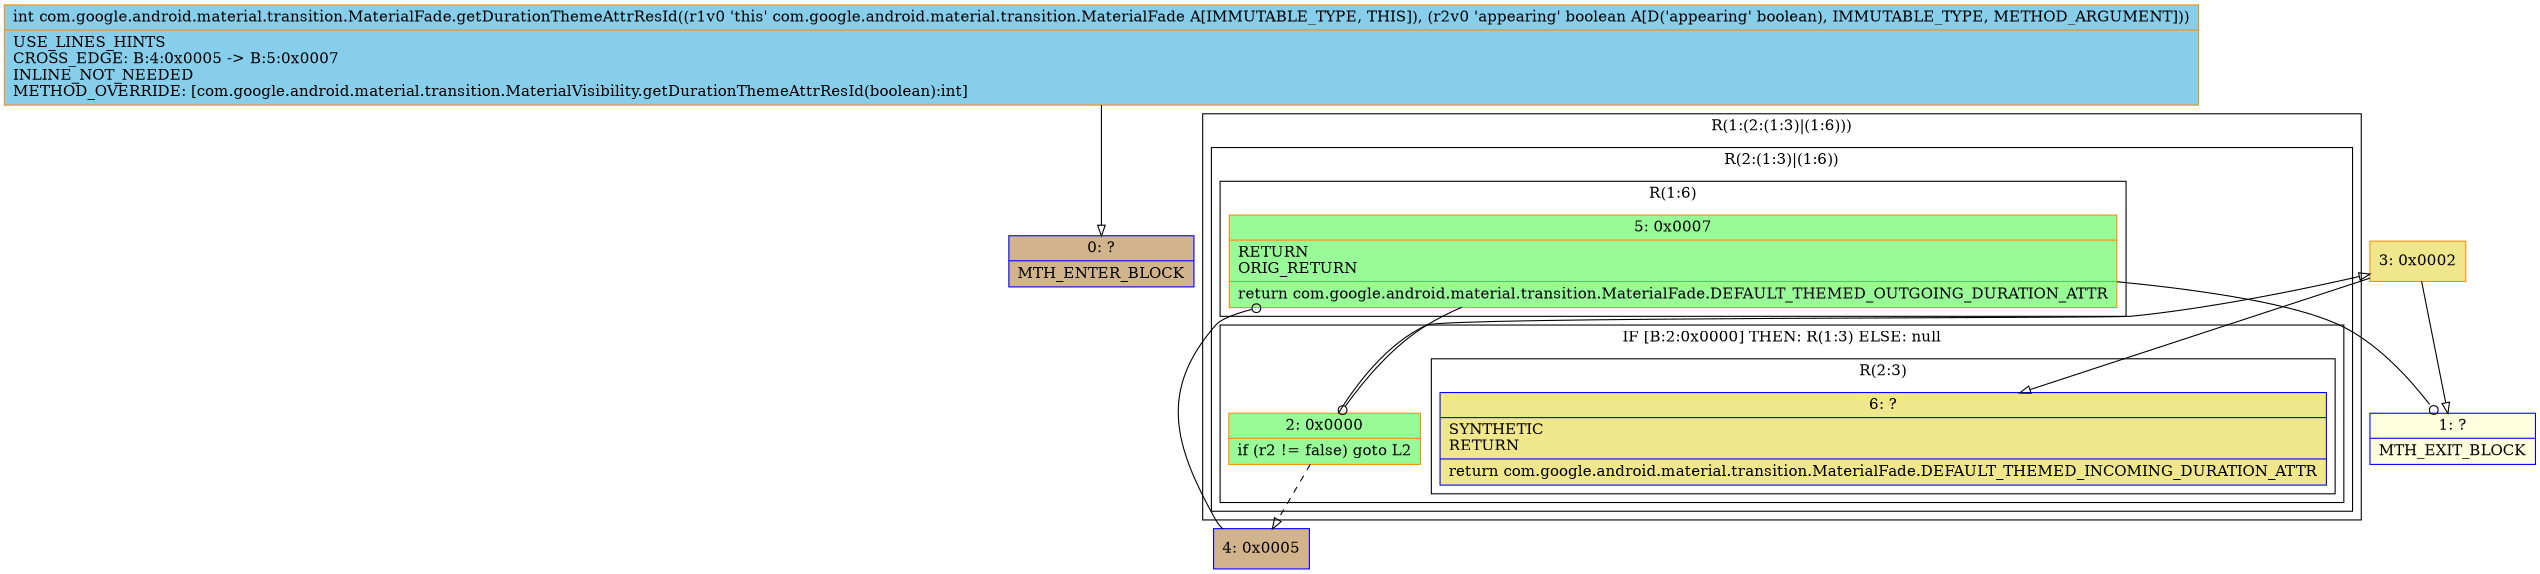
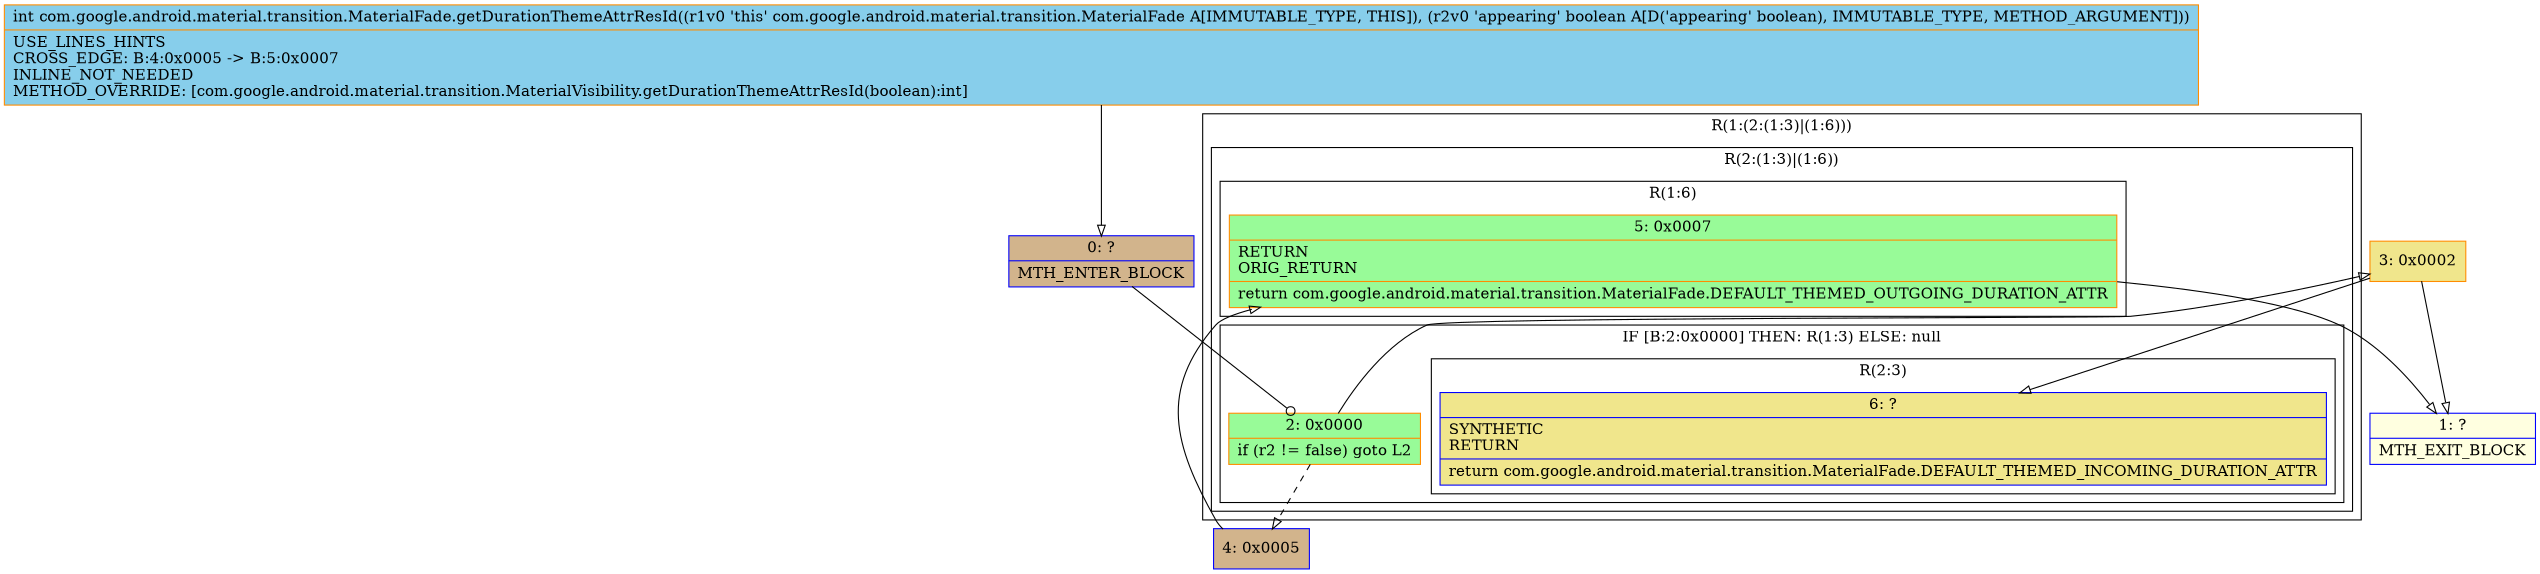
(2298, 310) -> (2298, 310)
(1396, 348) -> (1194, 335)
(1179, 407) -> (1179, 407)
